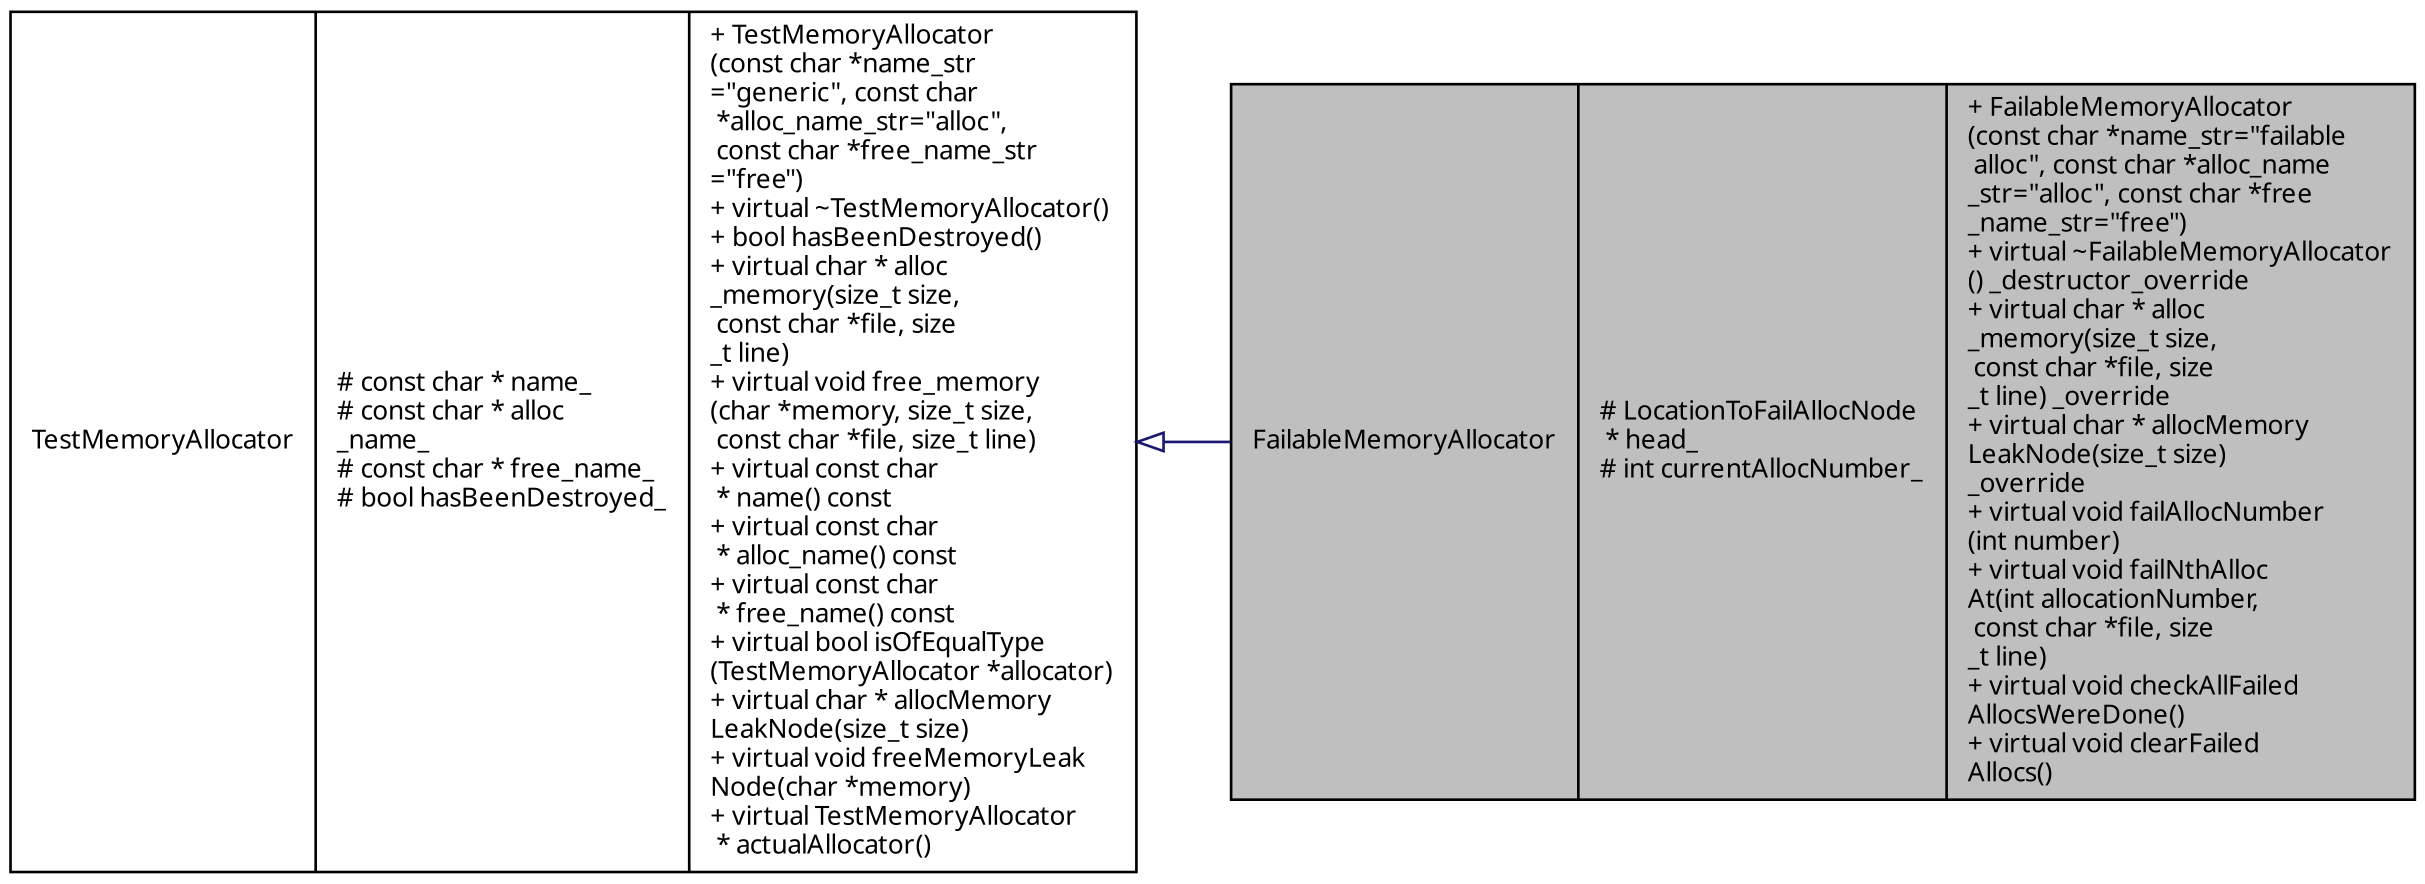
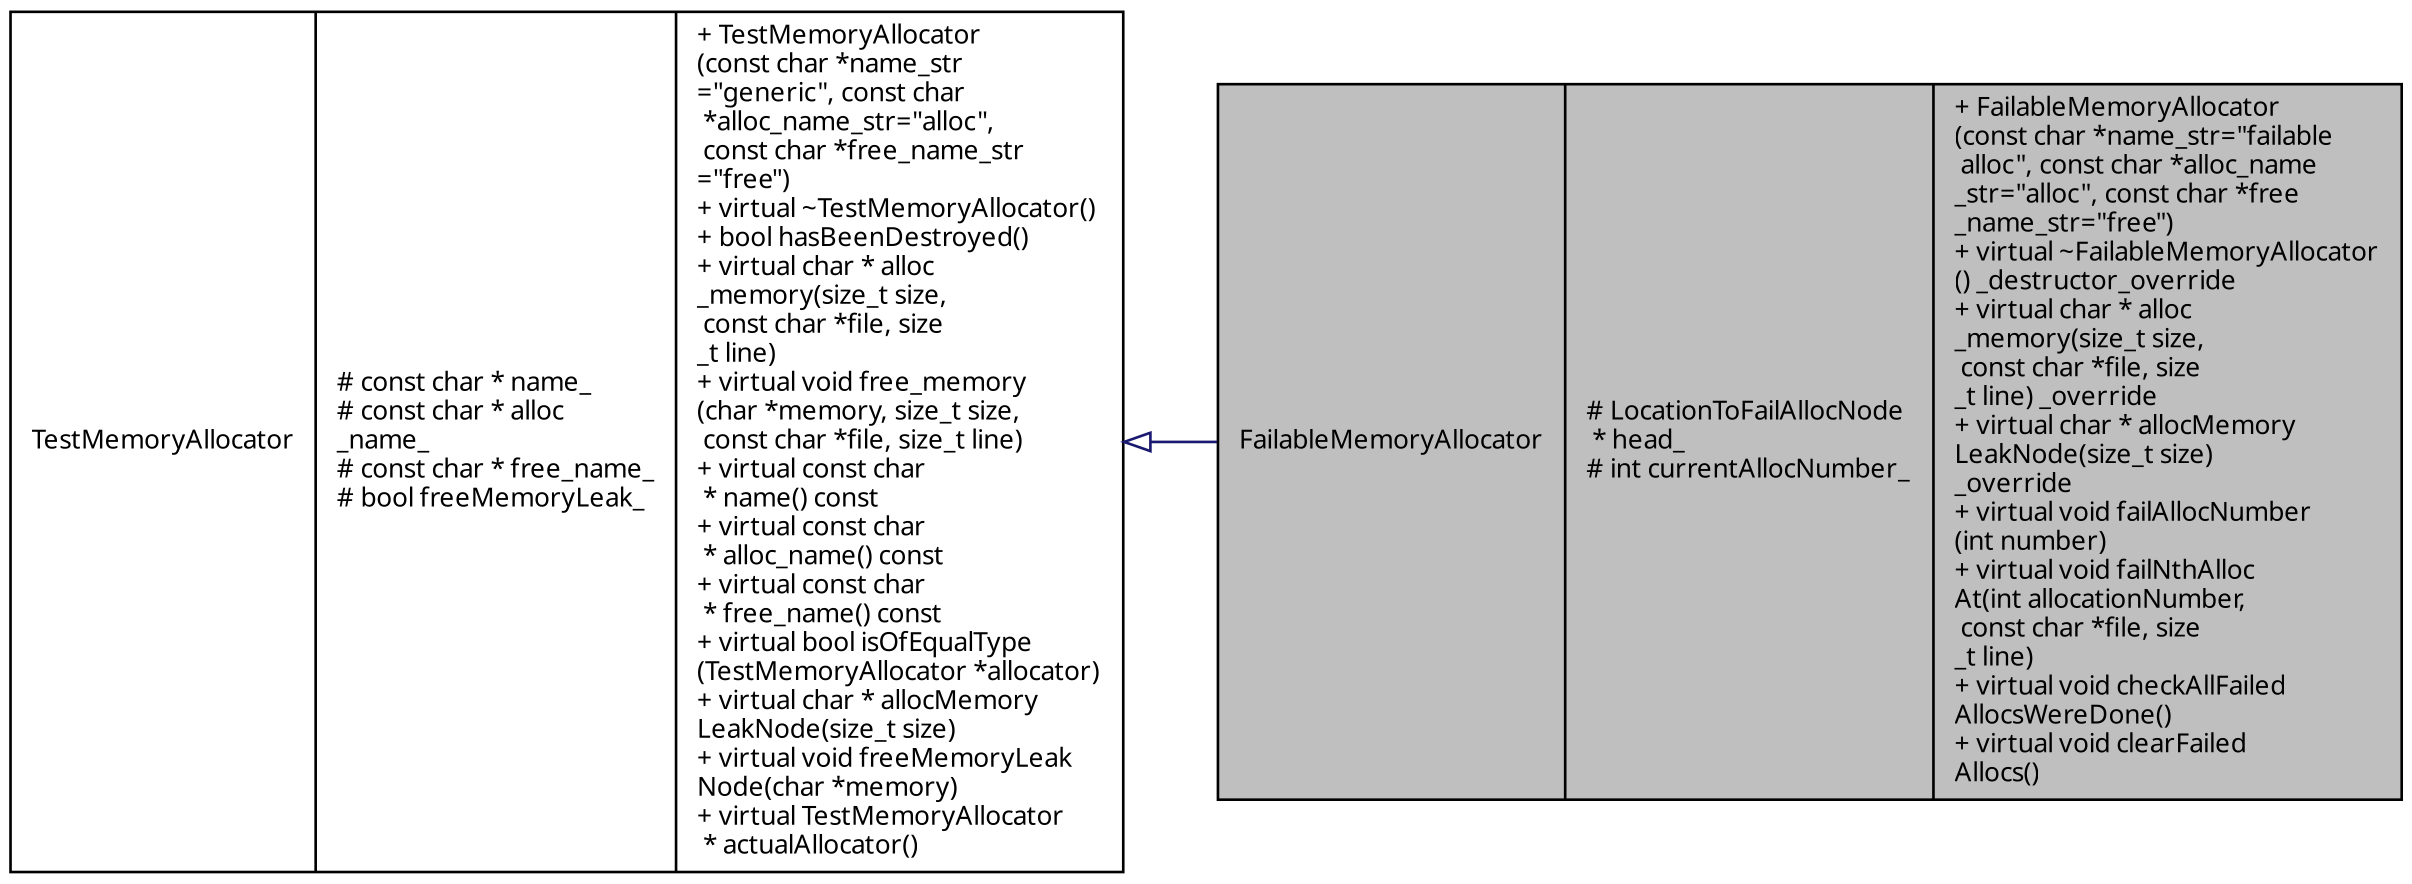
(502, 498) -> (492, 498)
